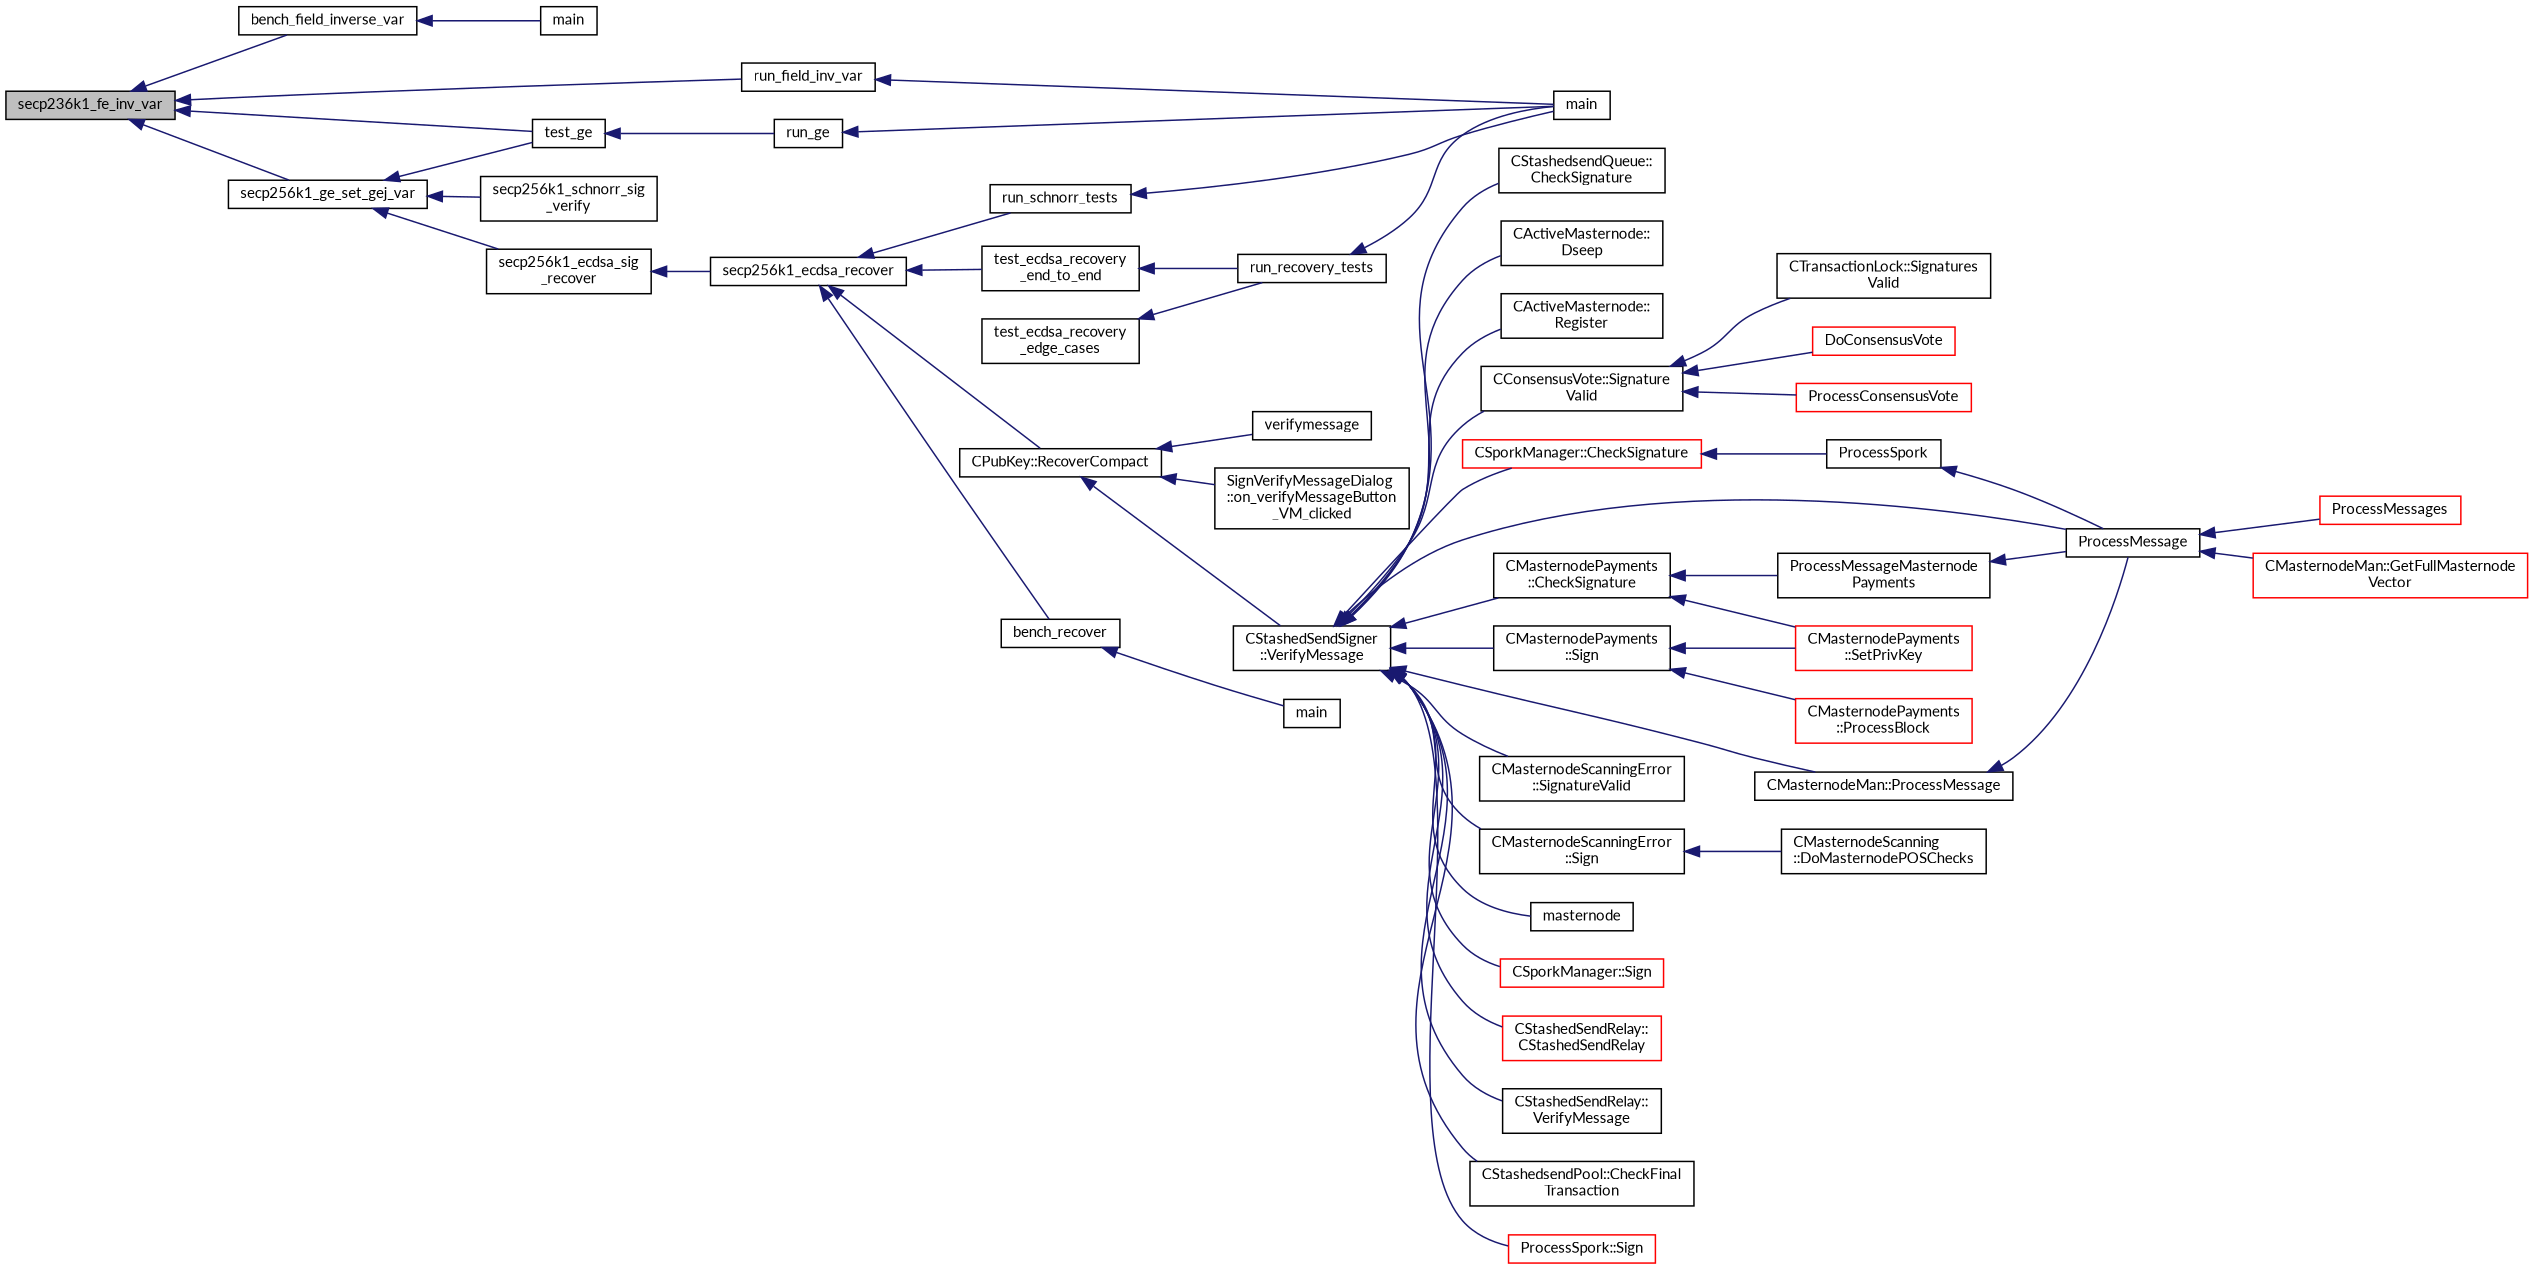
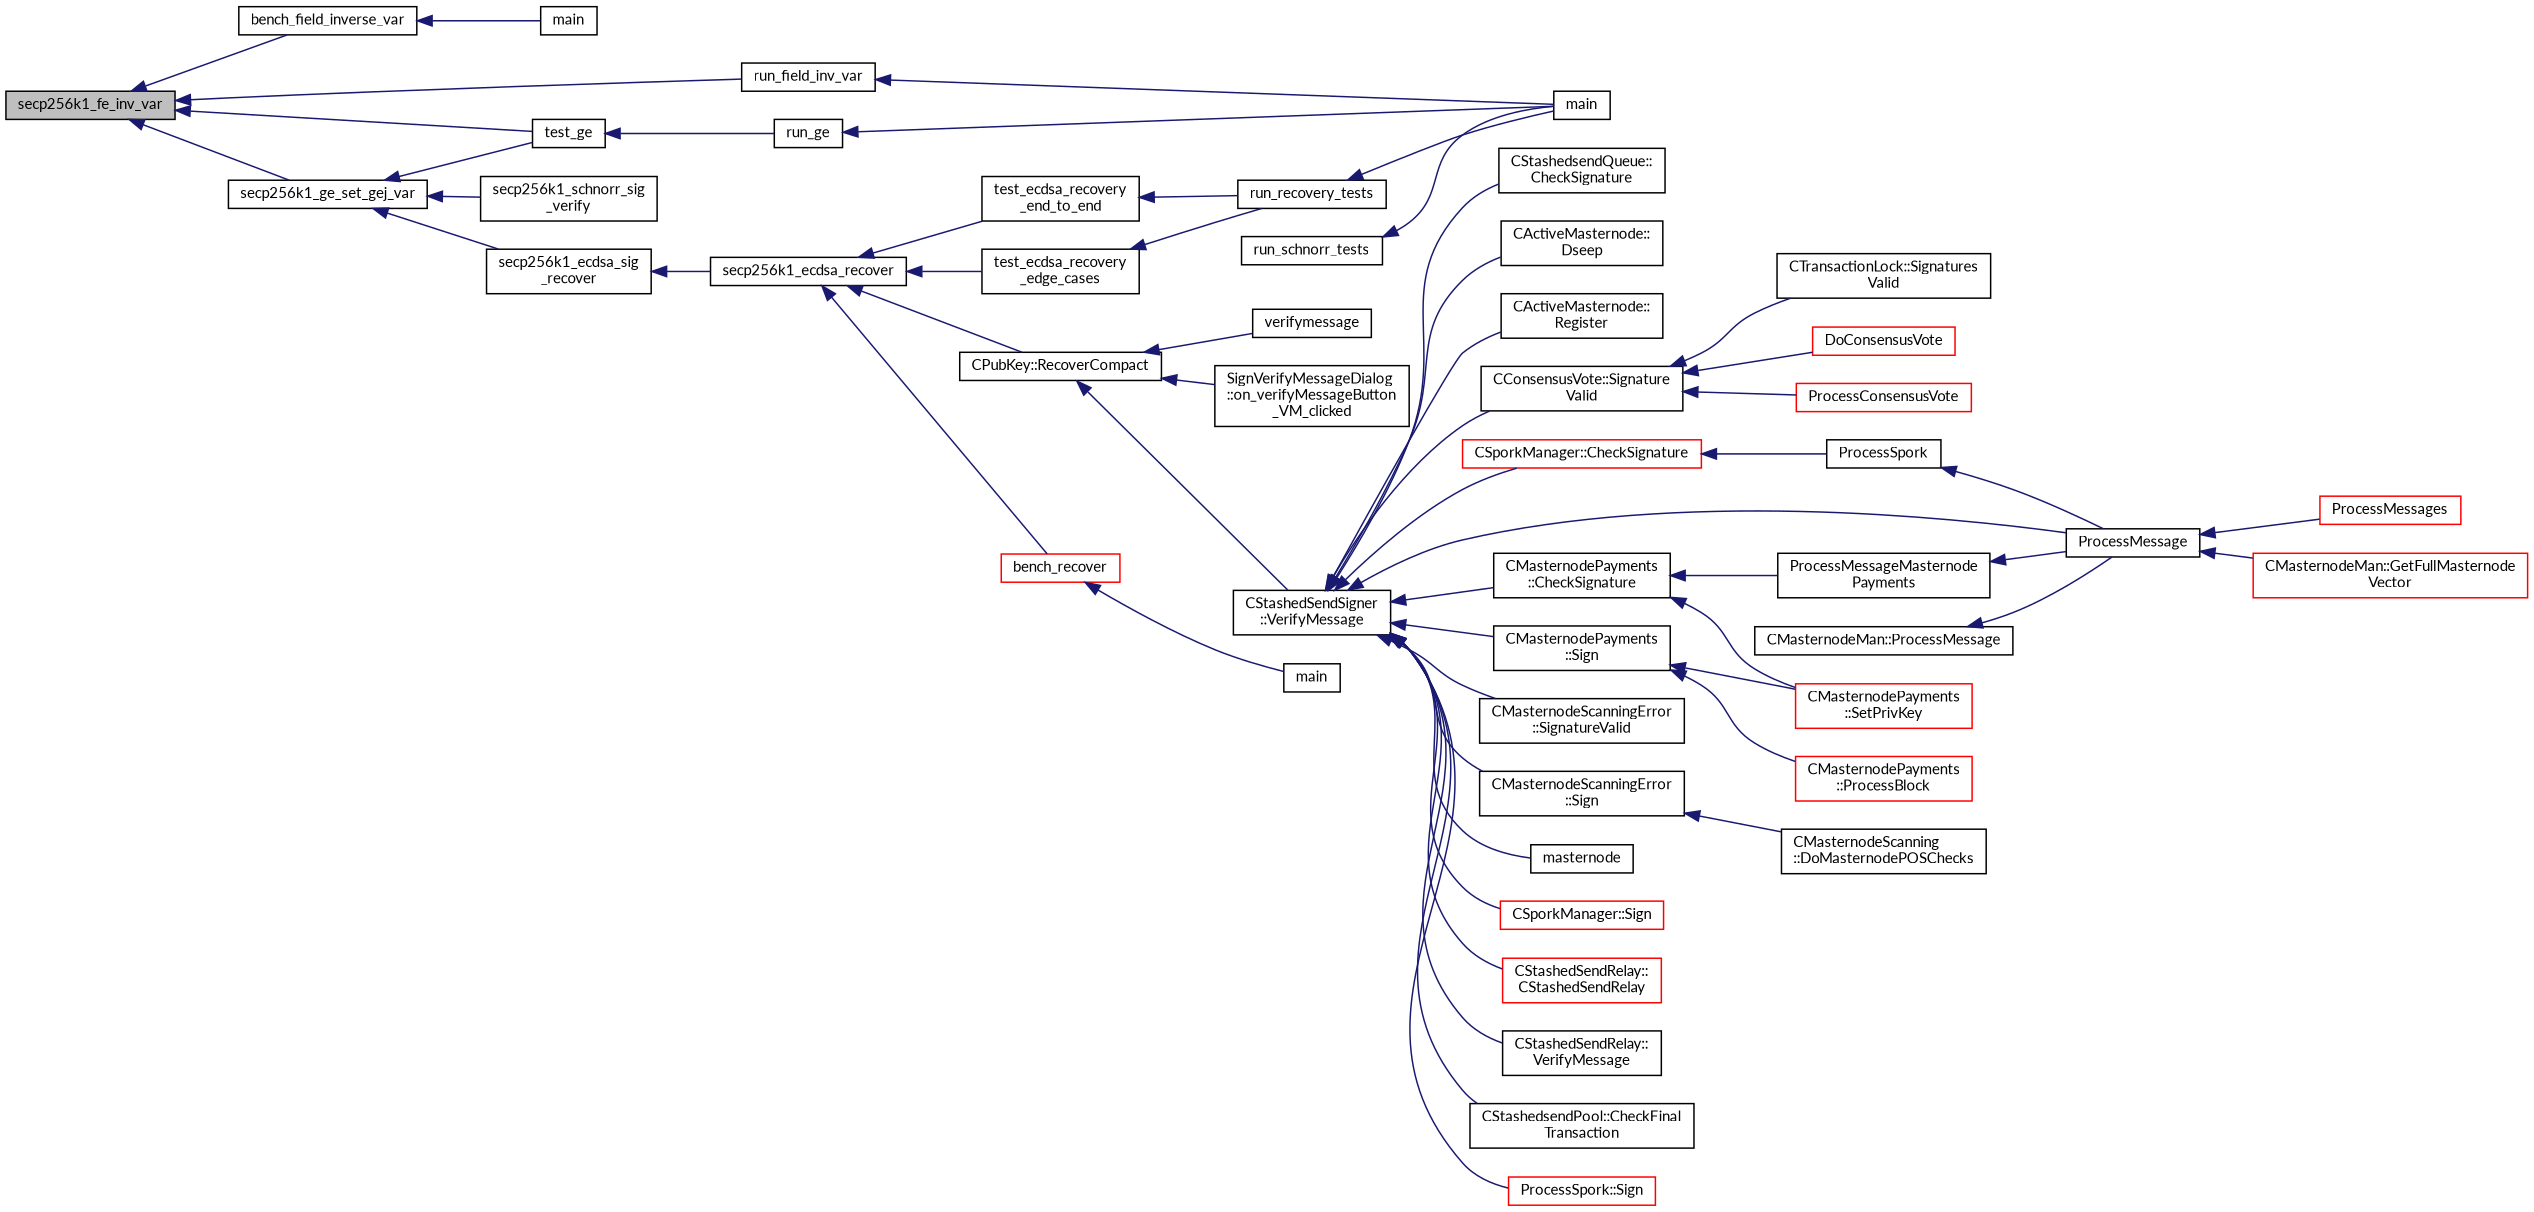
(90, 105) -> (90, 105)
(942, 233) -> (952, 271)
(1061, 633) -> (1061, 568)
(1611, 720) -> none
